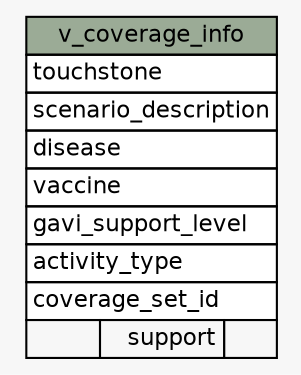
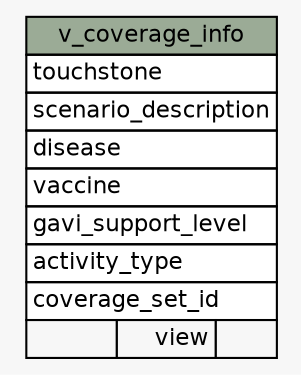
(173, 338) -> (182, 338)
